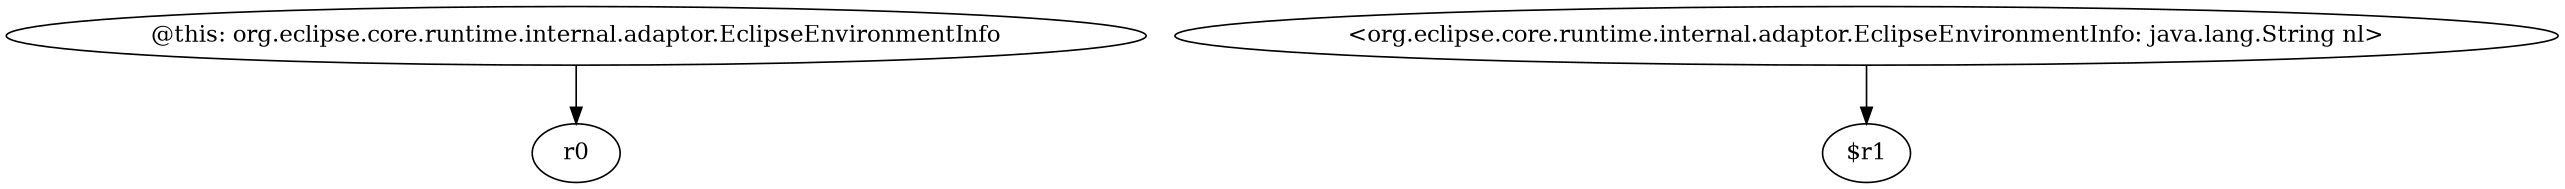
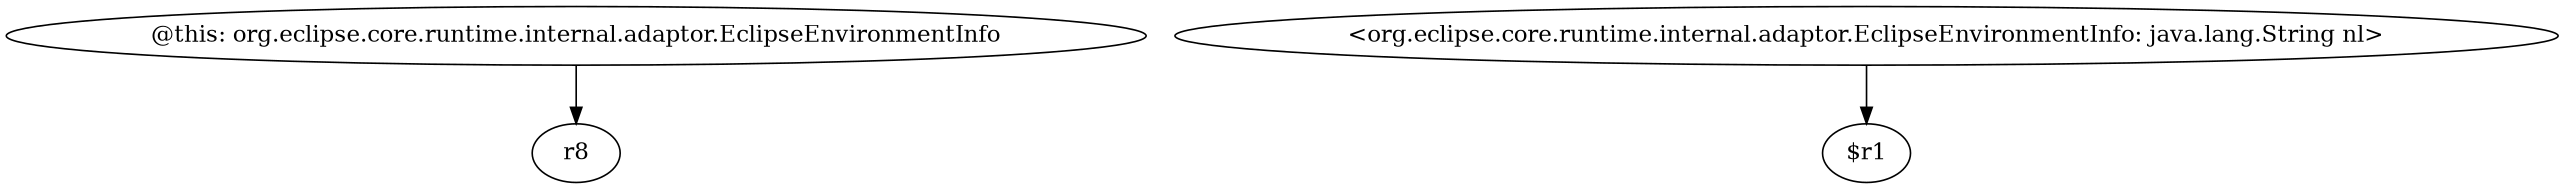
(576, 153) -> (576, 153)
